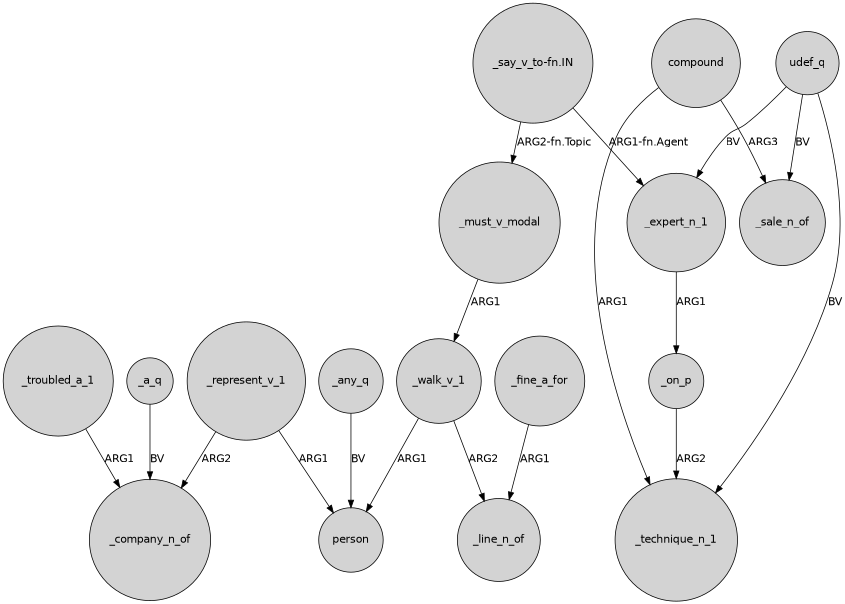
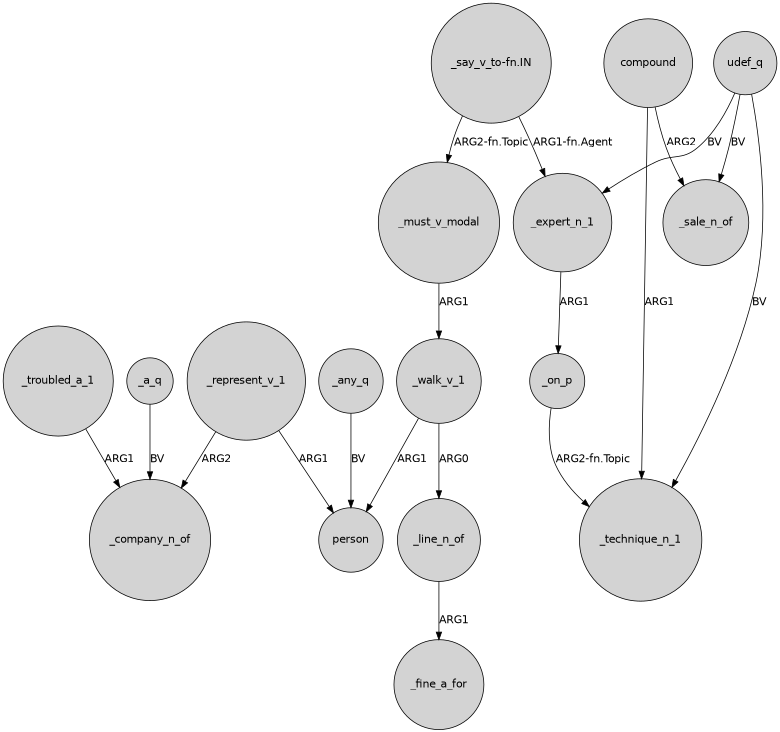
(763, 143) -> (682, 143)
(520, 458) -> (439, 607)
(484, 460) -> (454, 460)
(691, 460) -> (593, 460)
